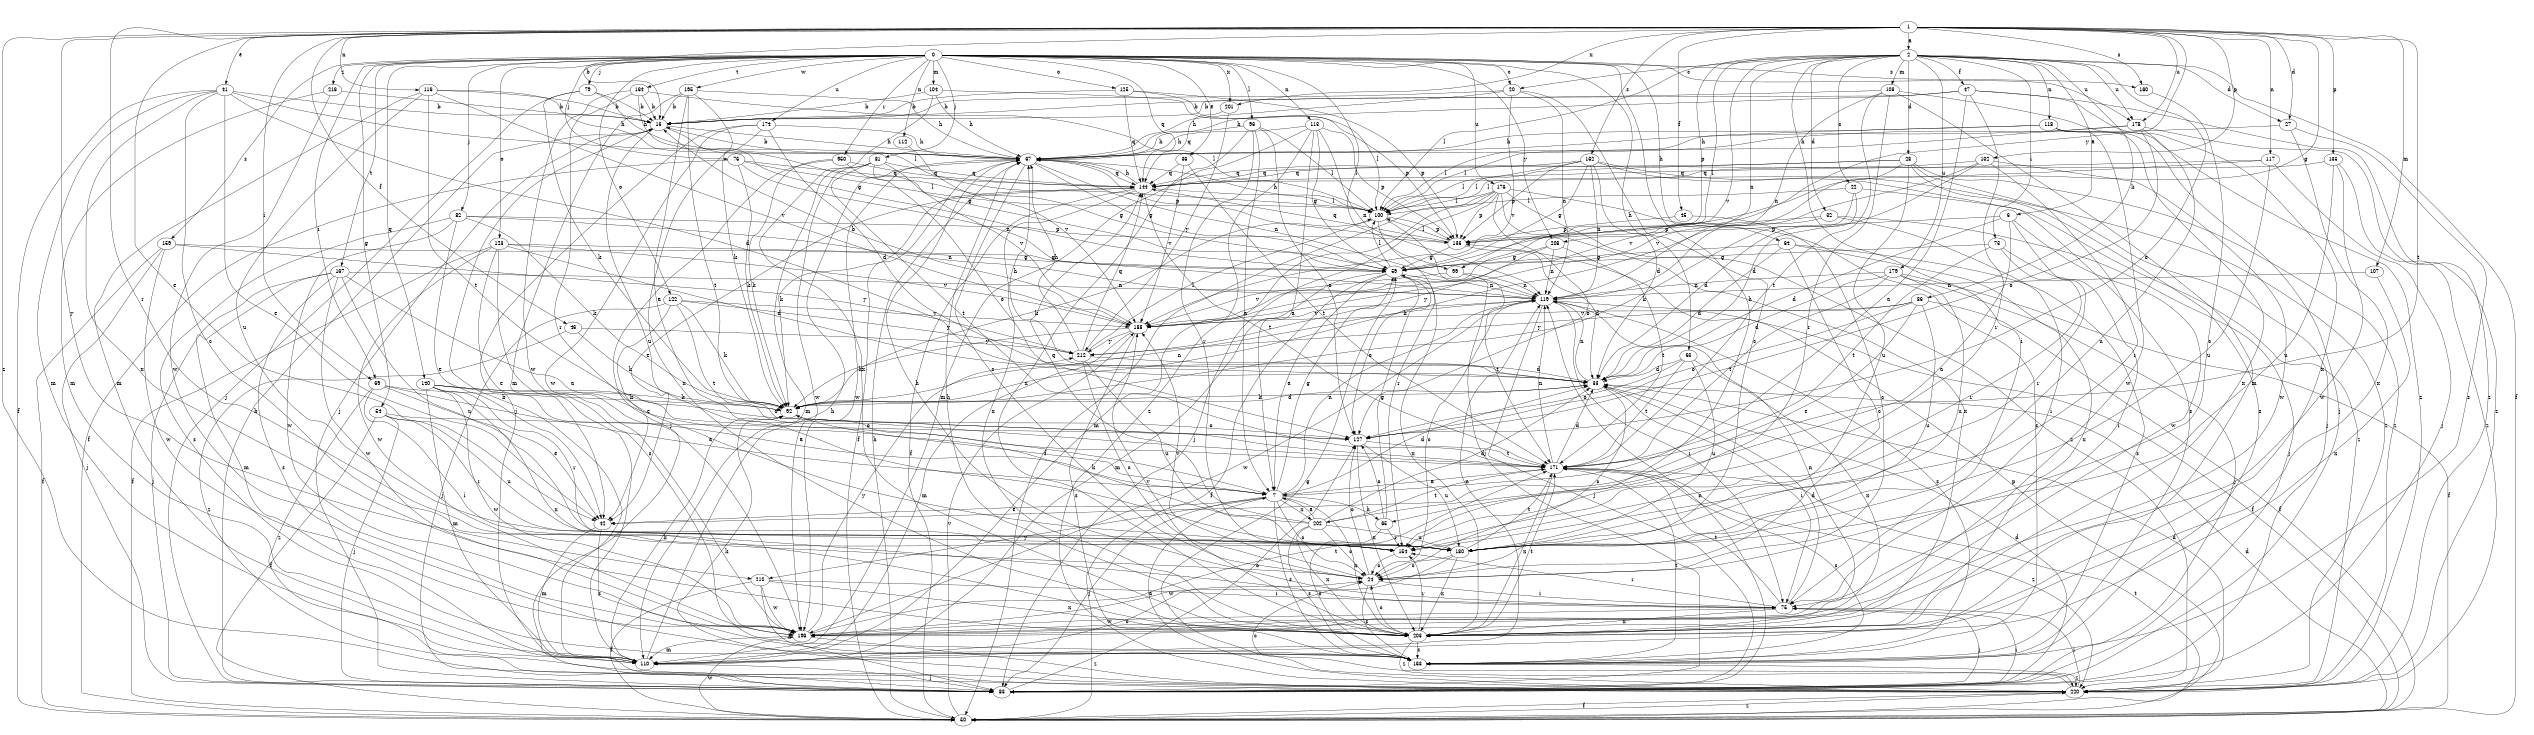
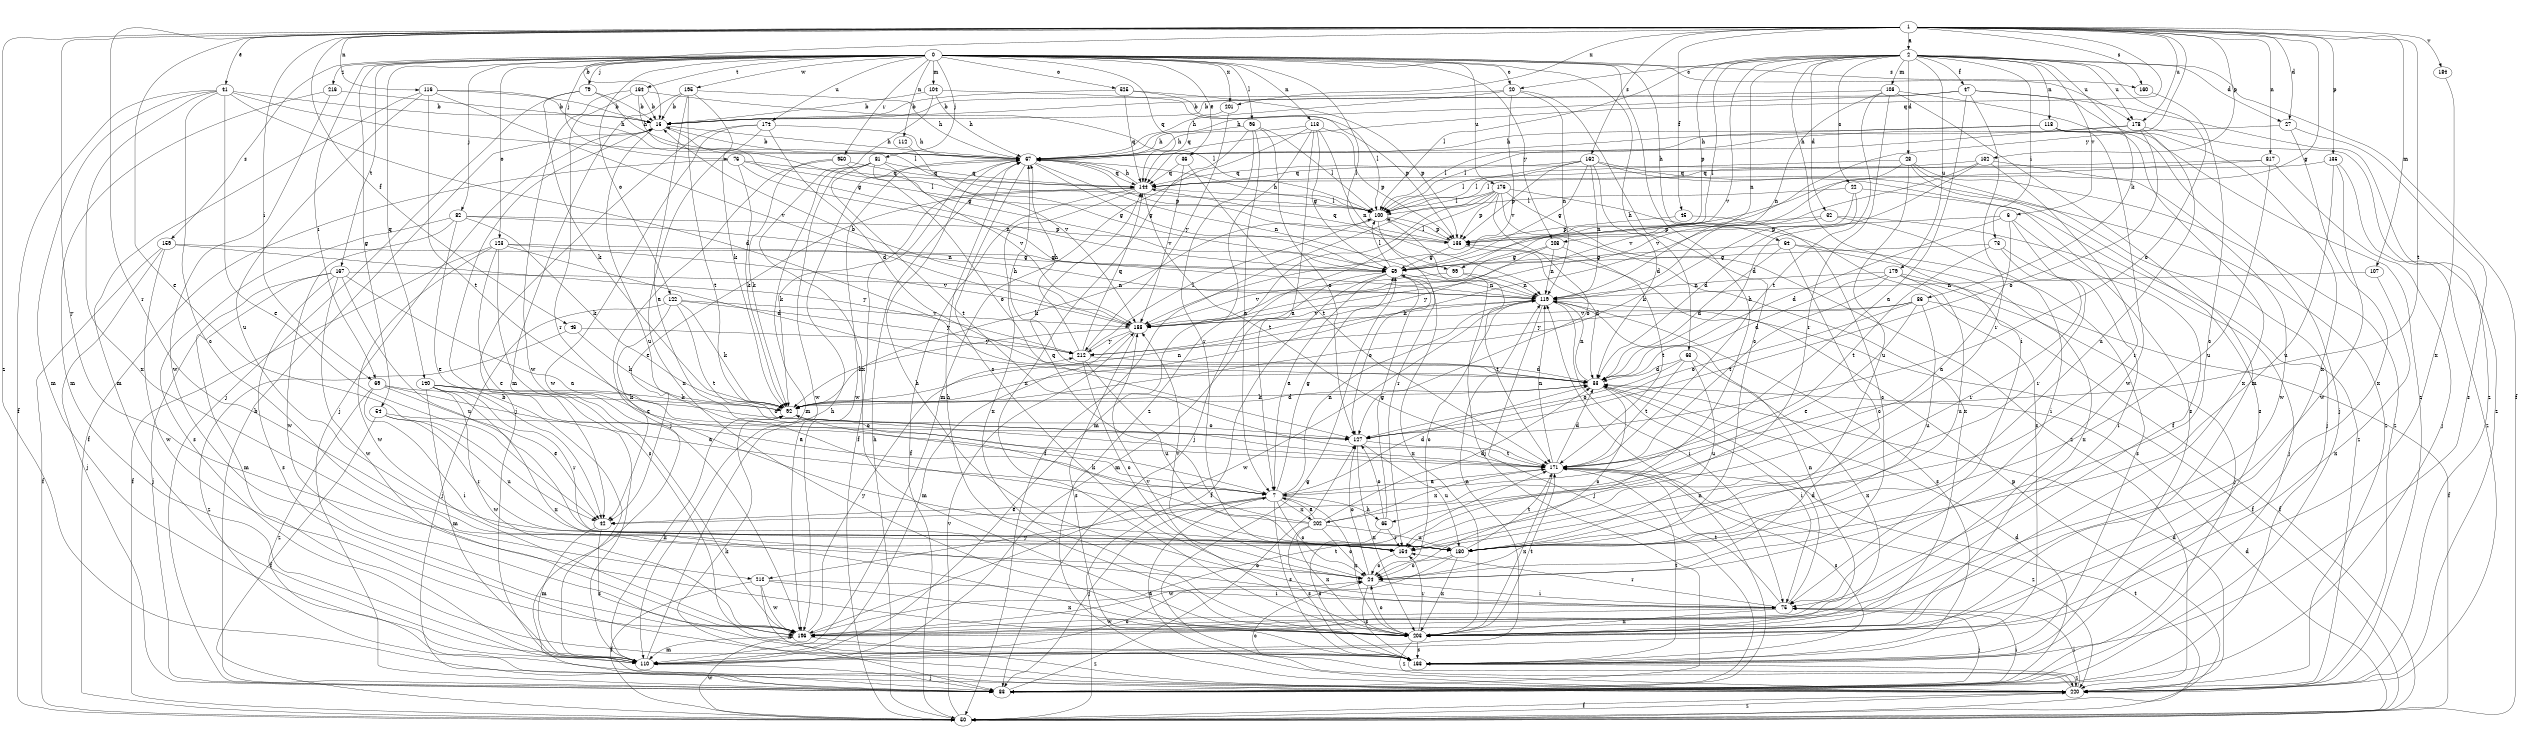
none -> (2443, 73)
(1124, 90) -> (1124, 90)
(2093, 142) -> (2093, 142)
(2270, 160) -> (2270, 160)
(1527, 166) -> (1783, 105)
(2173, 426) -> (2173, 426)
(1436, 496) -> (1436, 496)
(345, 674) -> none
